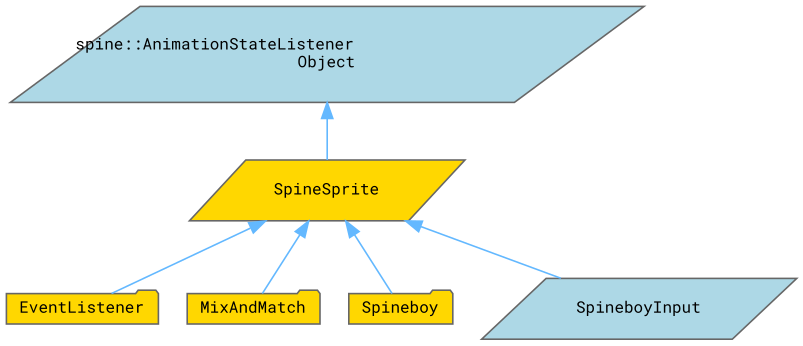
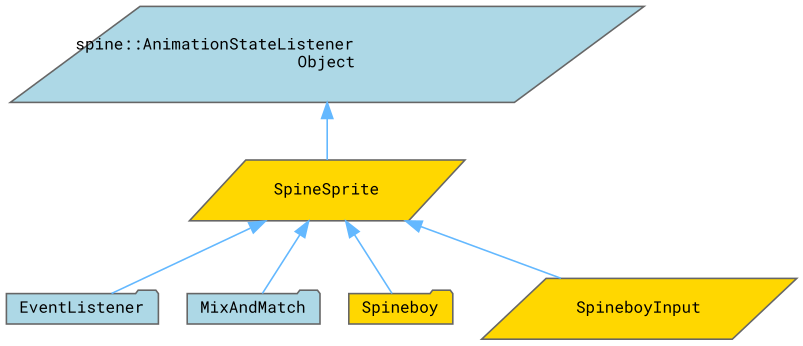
(82, 309) -> (82, 309)
(254, 309) -> (254, 309)
(639, 309) -> (639, 309)
